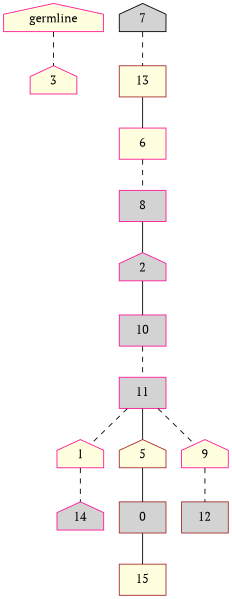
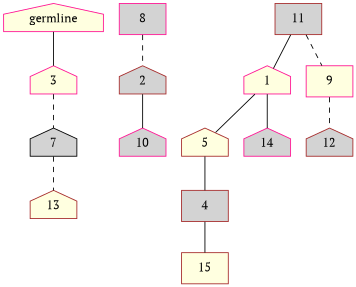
(54, 49) -> (54, 49)
(143, 81) -> (54, 206)
none -> (54, 111)
(143, 144) -> none
(143, 237) -> (143, 50)
(143, 268) -> (143, 81)
(143, 331) -> (143, 144)
(143, 362) -> none
(143, 393) -> (298, 19)
(143, 424) -> (235, 113)
(109, 426) -> (282, 52)
(205, 455) -> (330, 81)
(80, 485) -> (267, 111)
(143, 517) -> (205, 206)
(205, 517) -> (330, 144)
